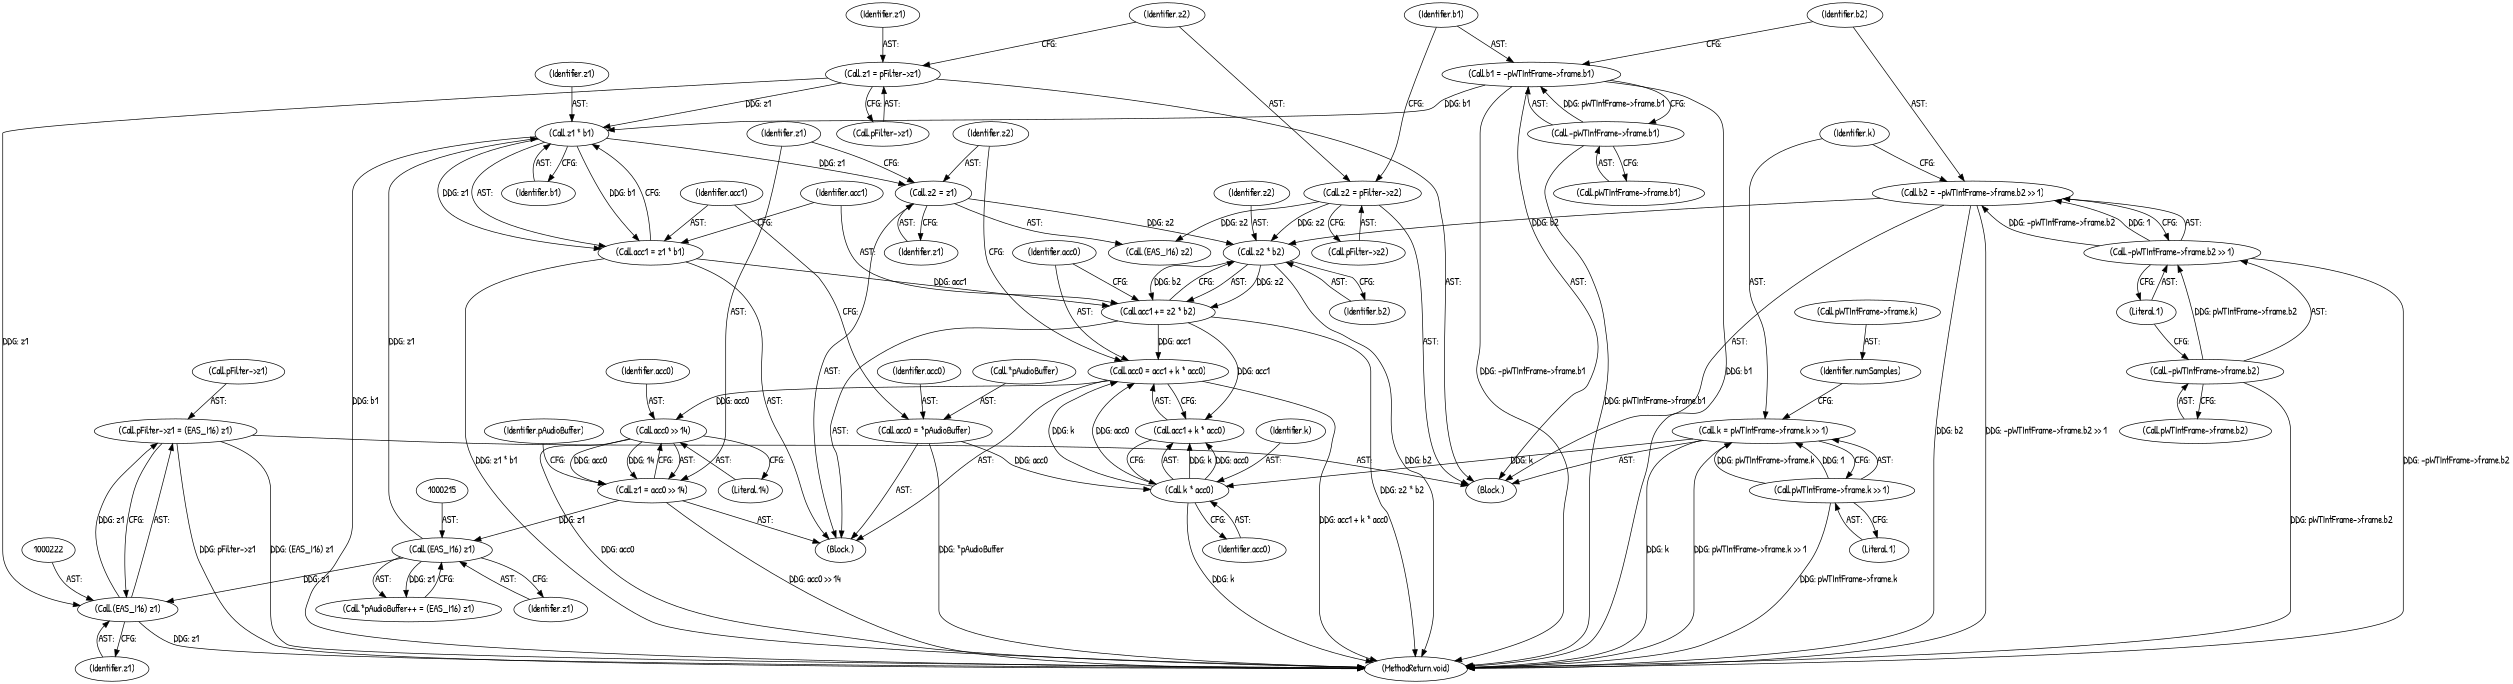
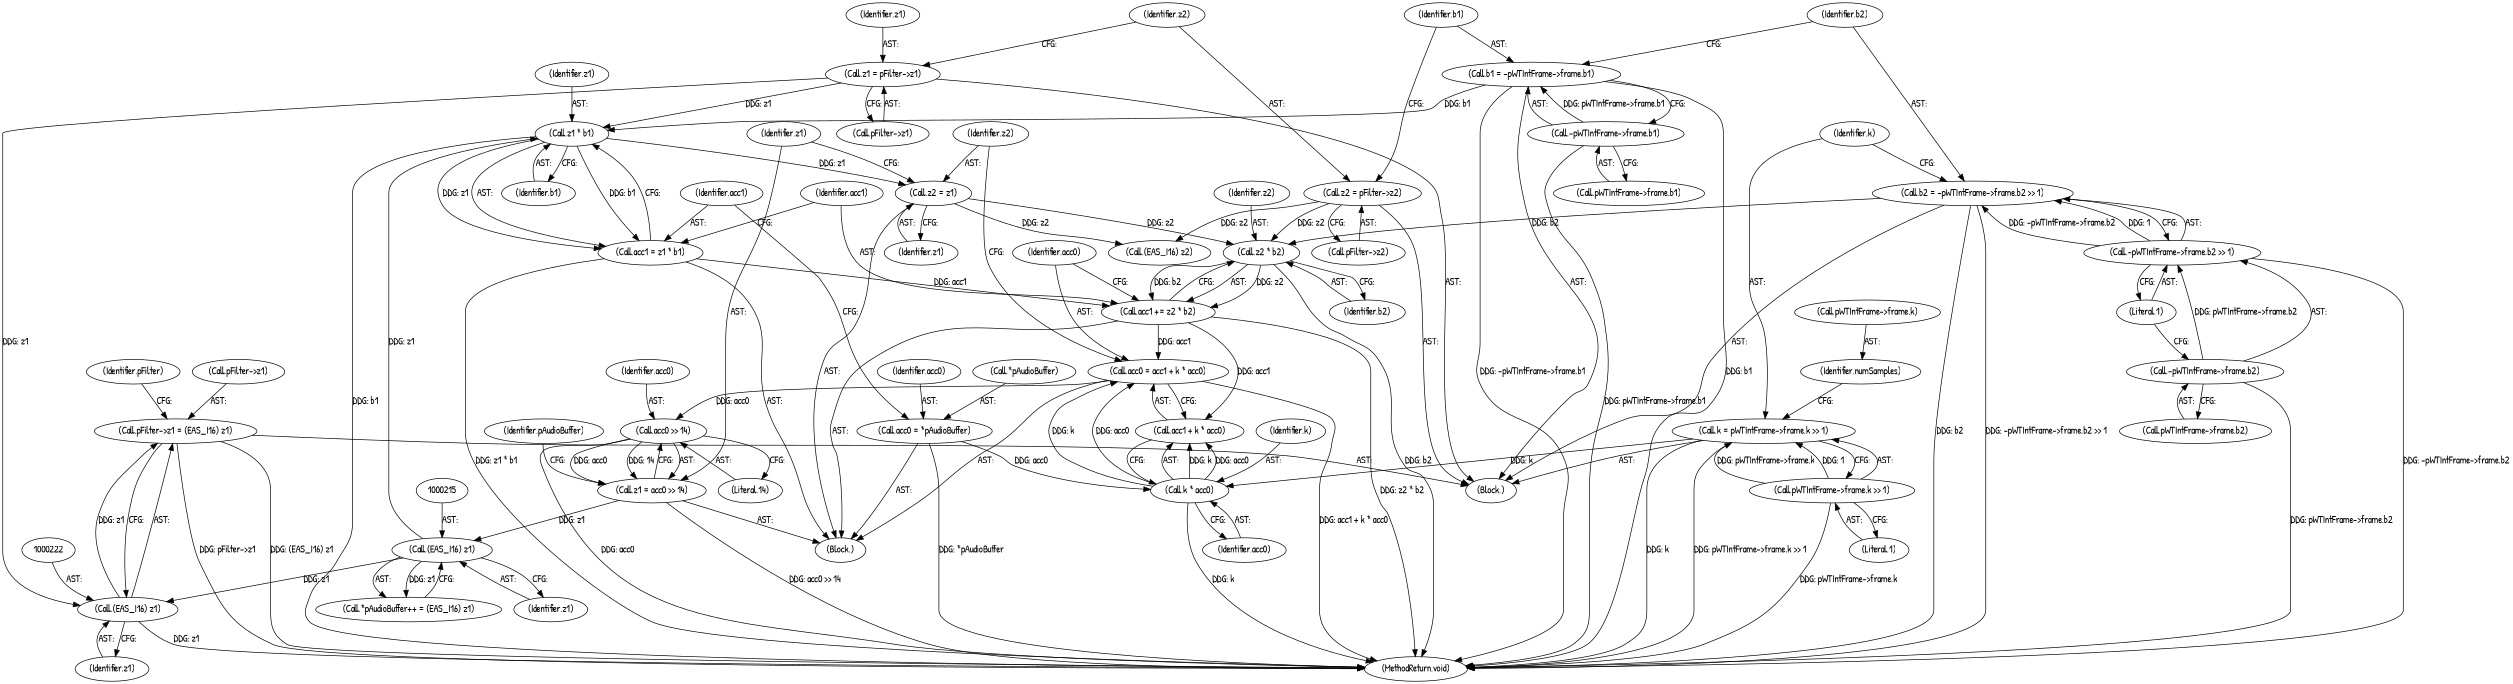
(1036, 223) -> (1036, 223)
none -> (133, 372)
